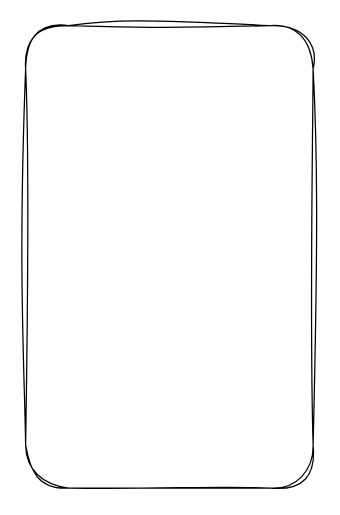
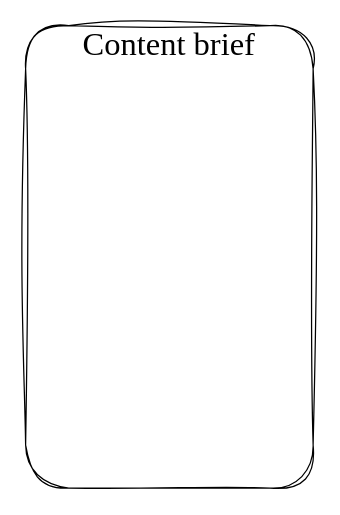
none -> (169, 44)
